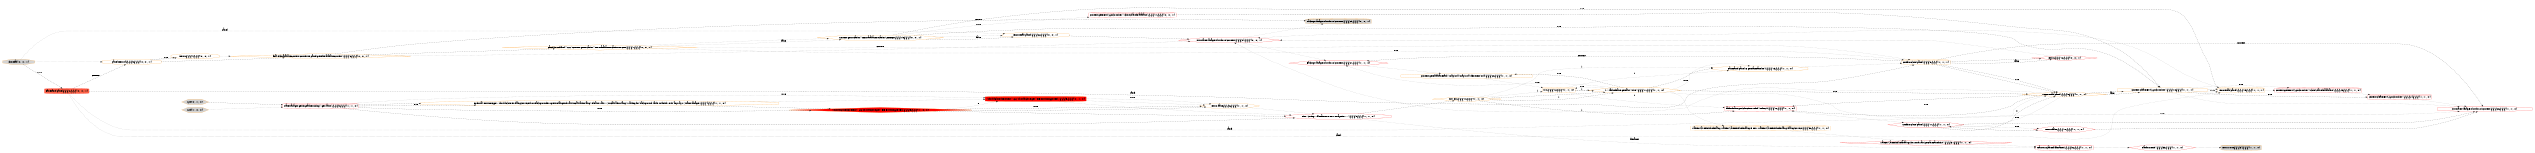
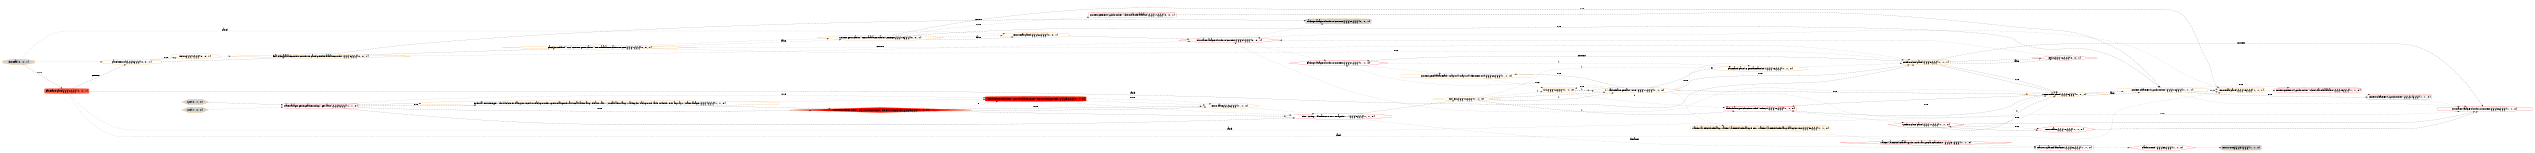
none -> (1790, 75)
(1647, 76) -> (1558, 63)
